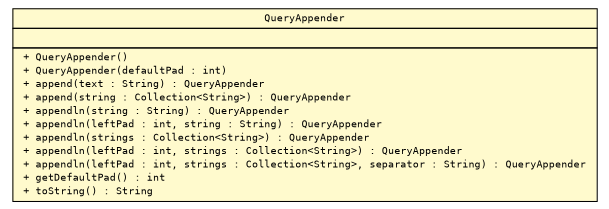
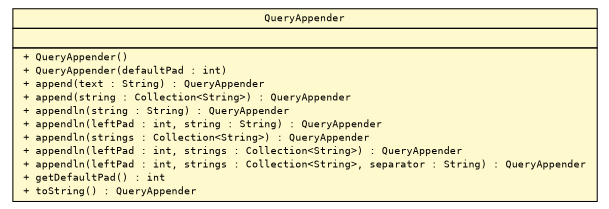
(89, 191) -> (110, 191)
